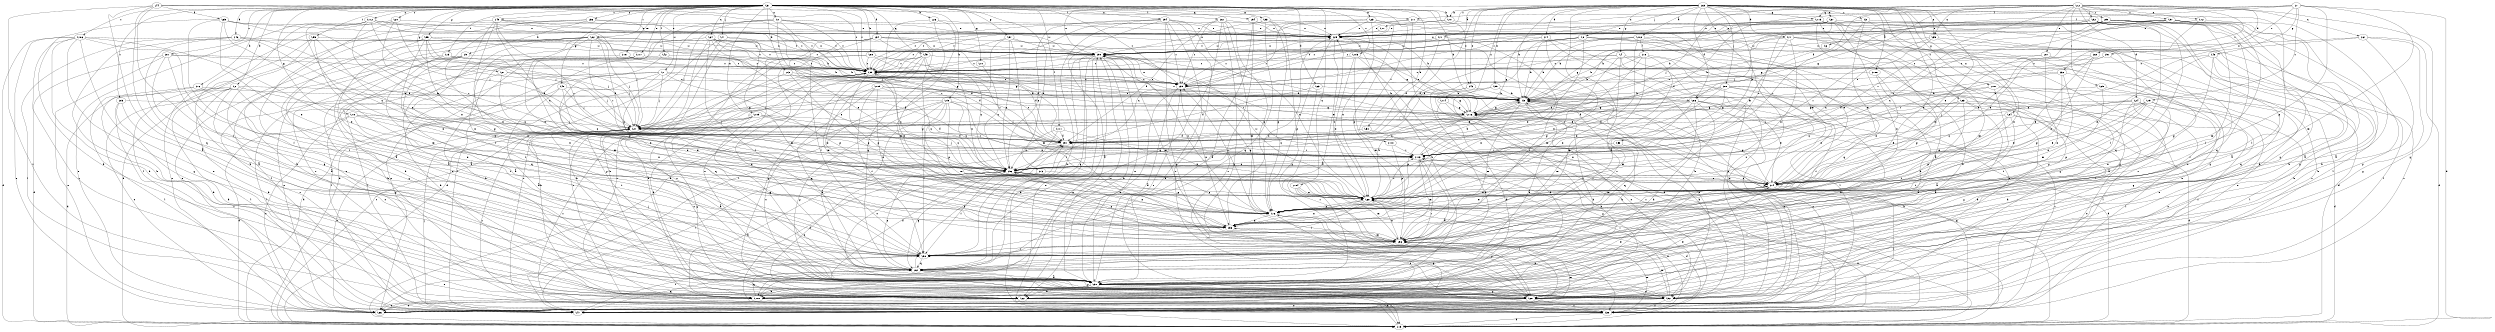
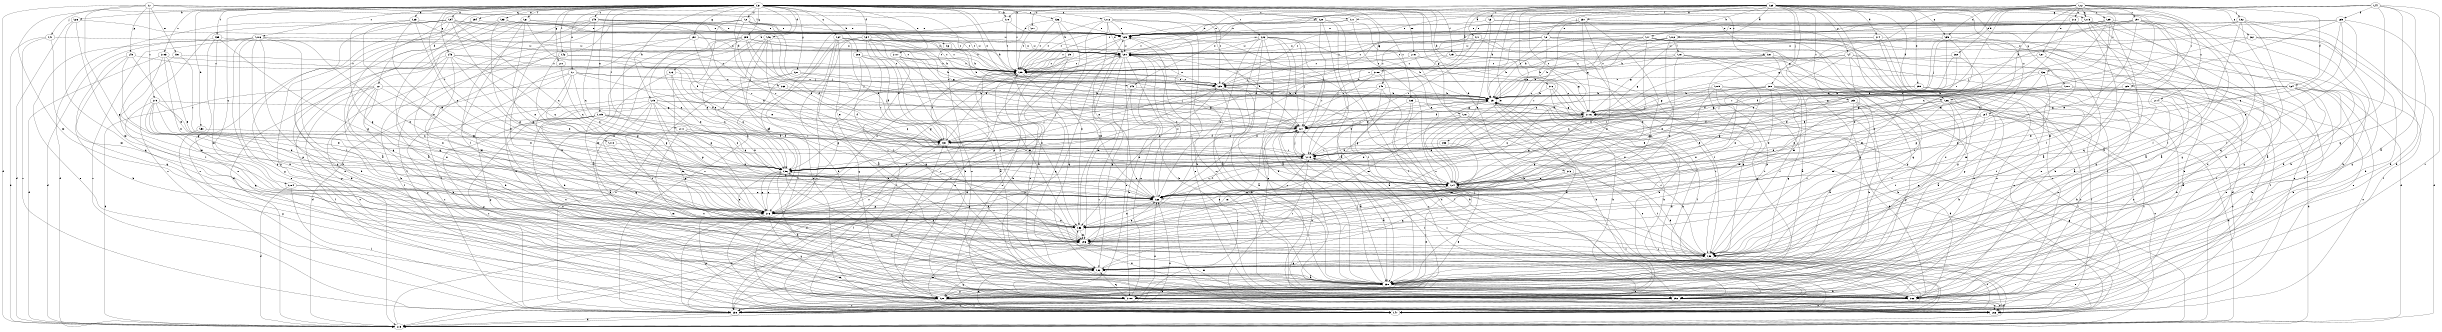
(1712, 37) -> (1892, 95)
